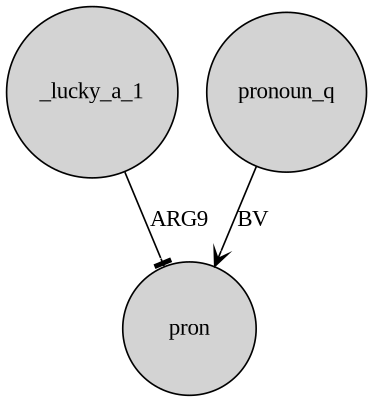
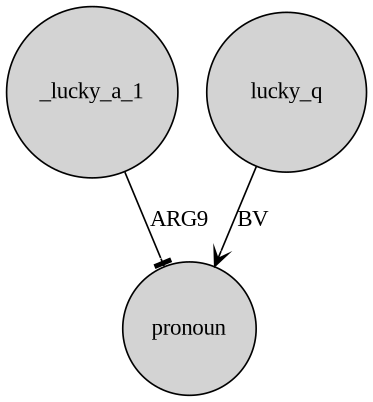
(287, 92) -> (287, 92)
(189, 329) -> (189, 329)
